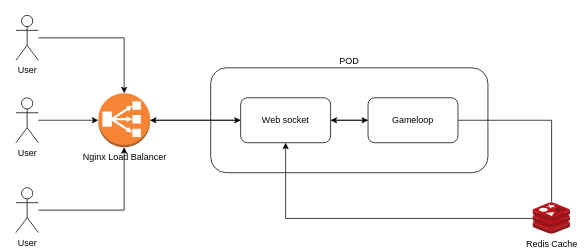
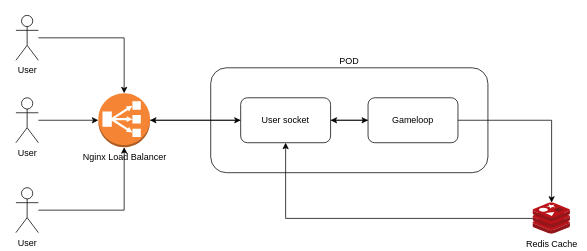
(285, 120) -> (285, 120)
(552, 198) -> (552, 196)
